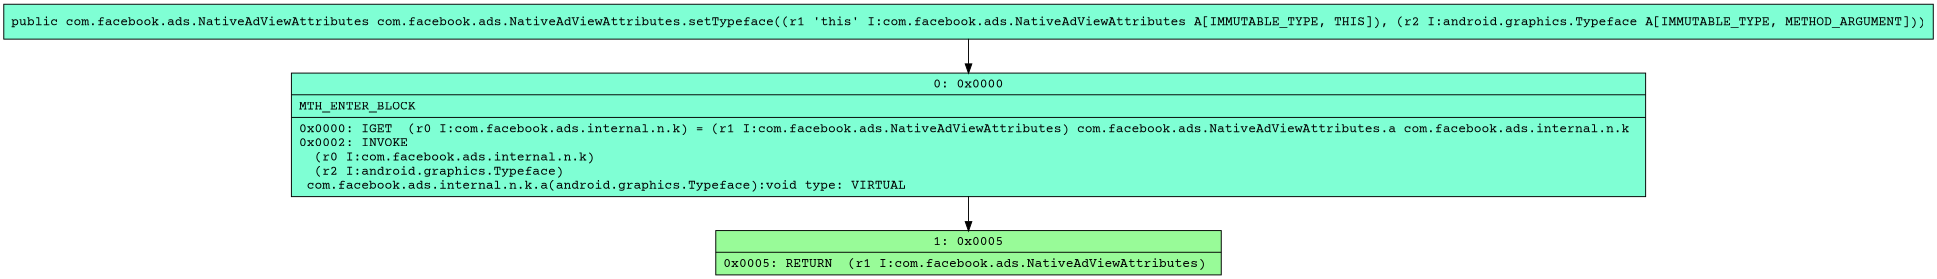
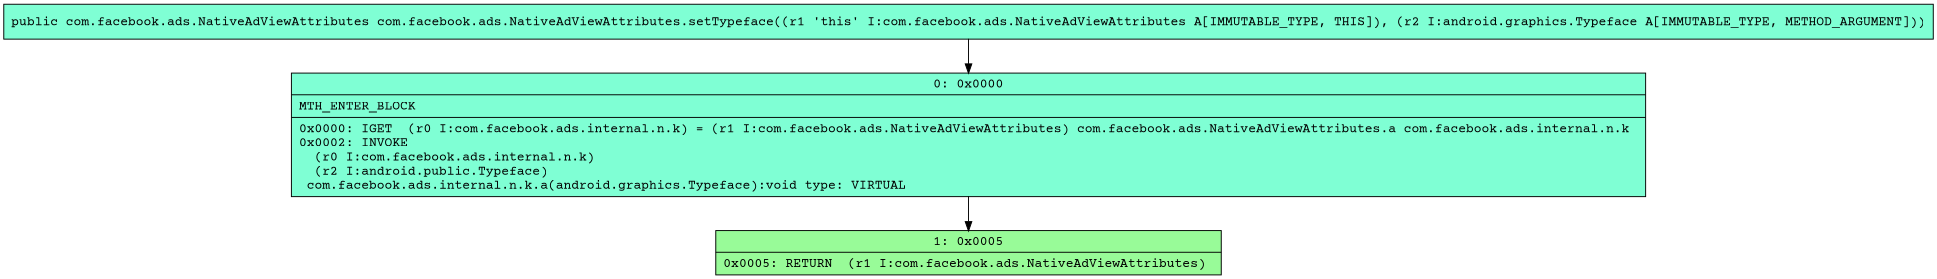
(431, 171) -> (424, 171)
